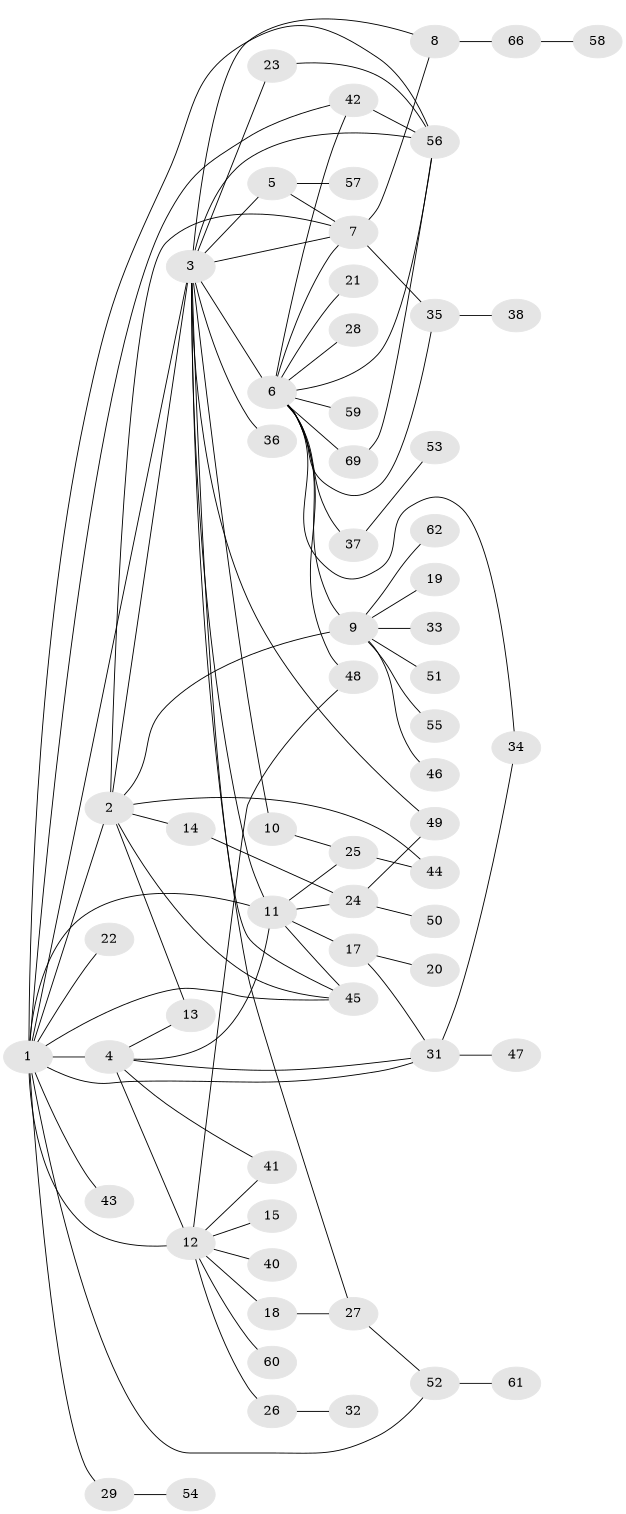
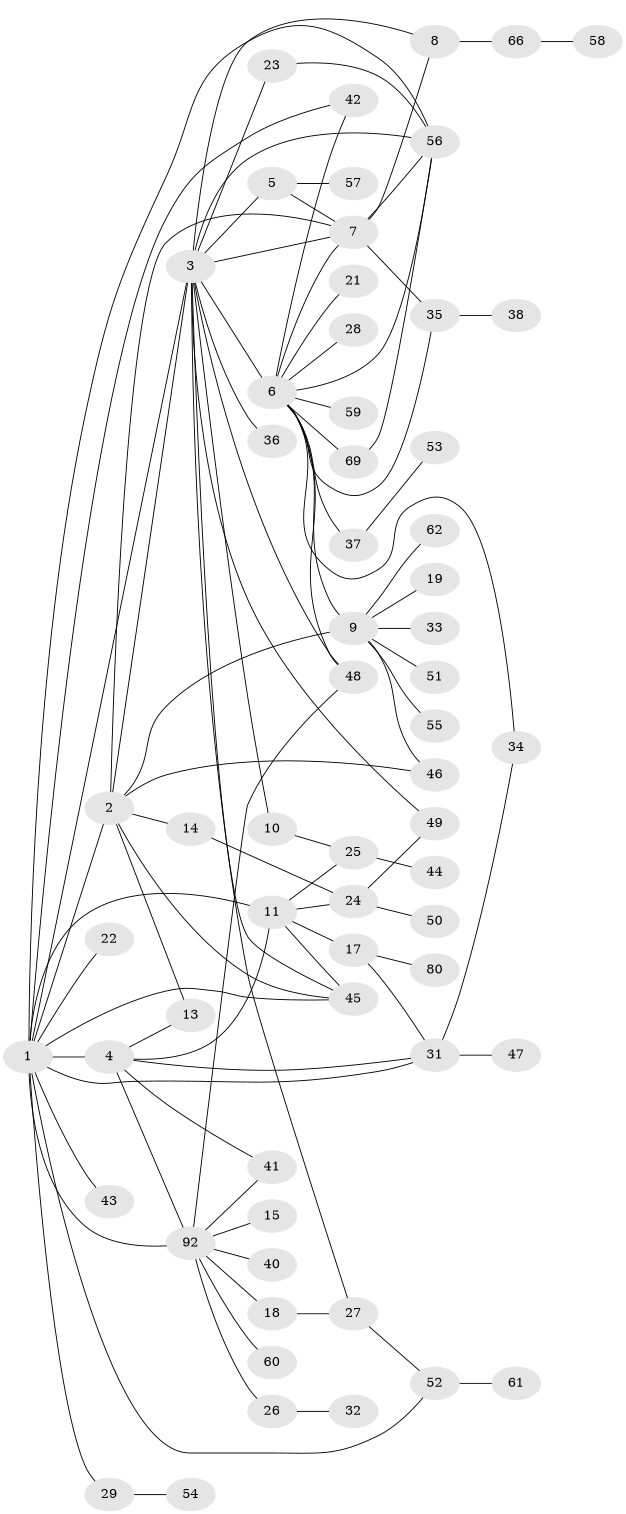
(394, 121) -> (396, 188)
(219, 701) -> (247, 481)
(284, 801) -> (265, 761)
(435, 970) -> (435, 970)
(191, 1243) -> (191, 1243)
